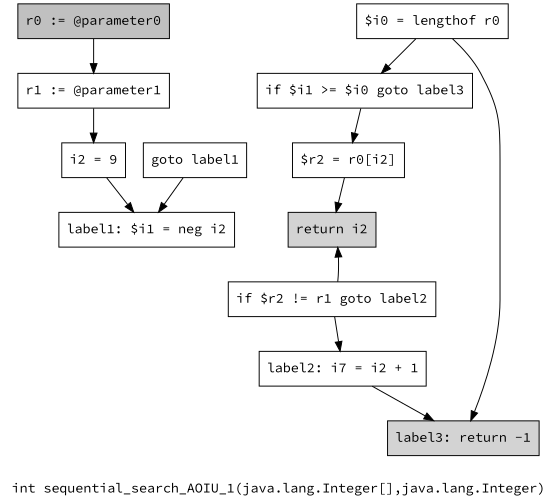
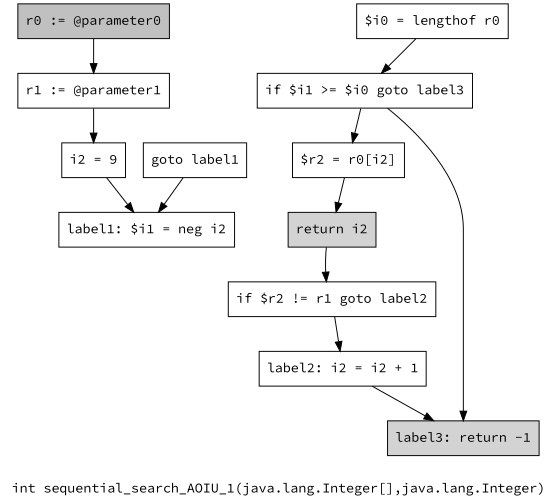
(500, 220) -> (463, 246)
(339, 269) -> (326, 260)
(343, 369) -> (343, 369)
